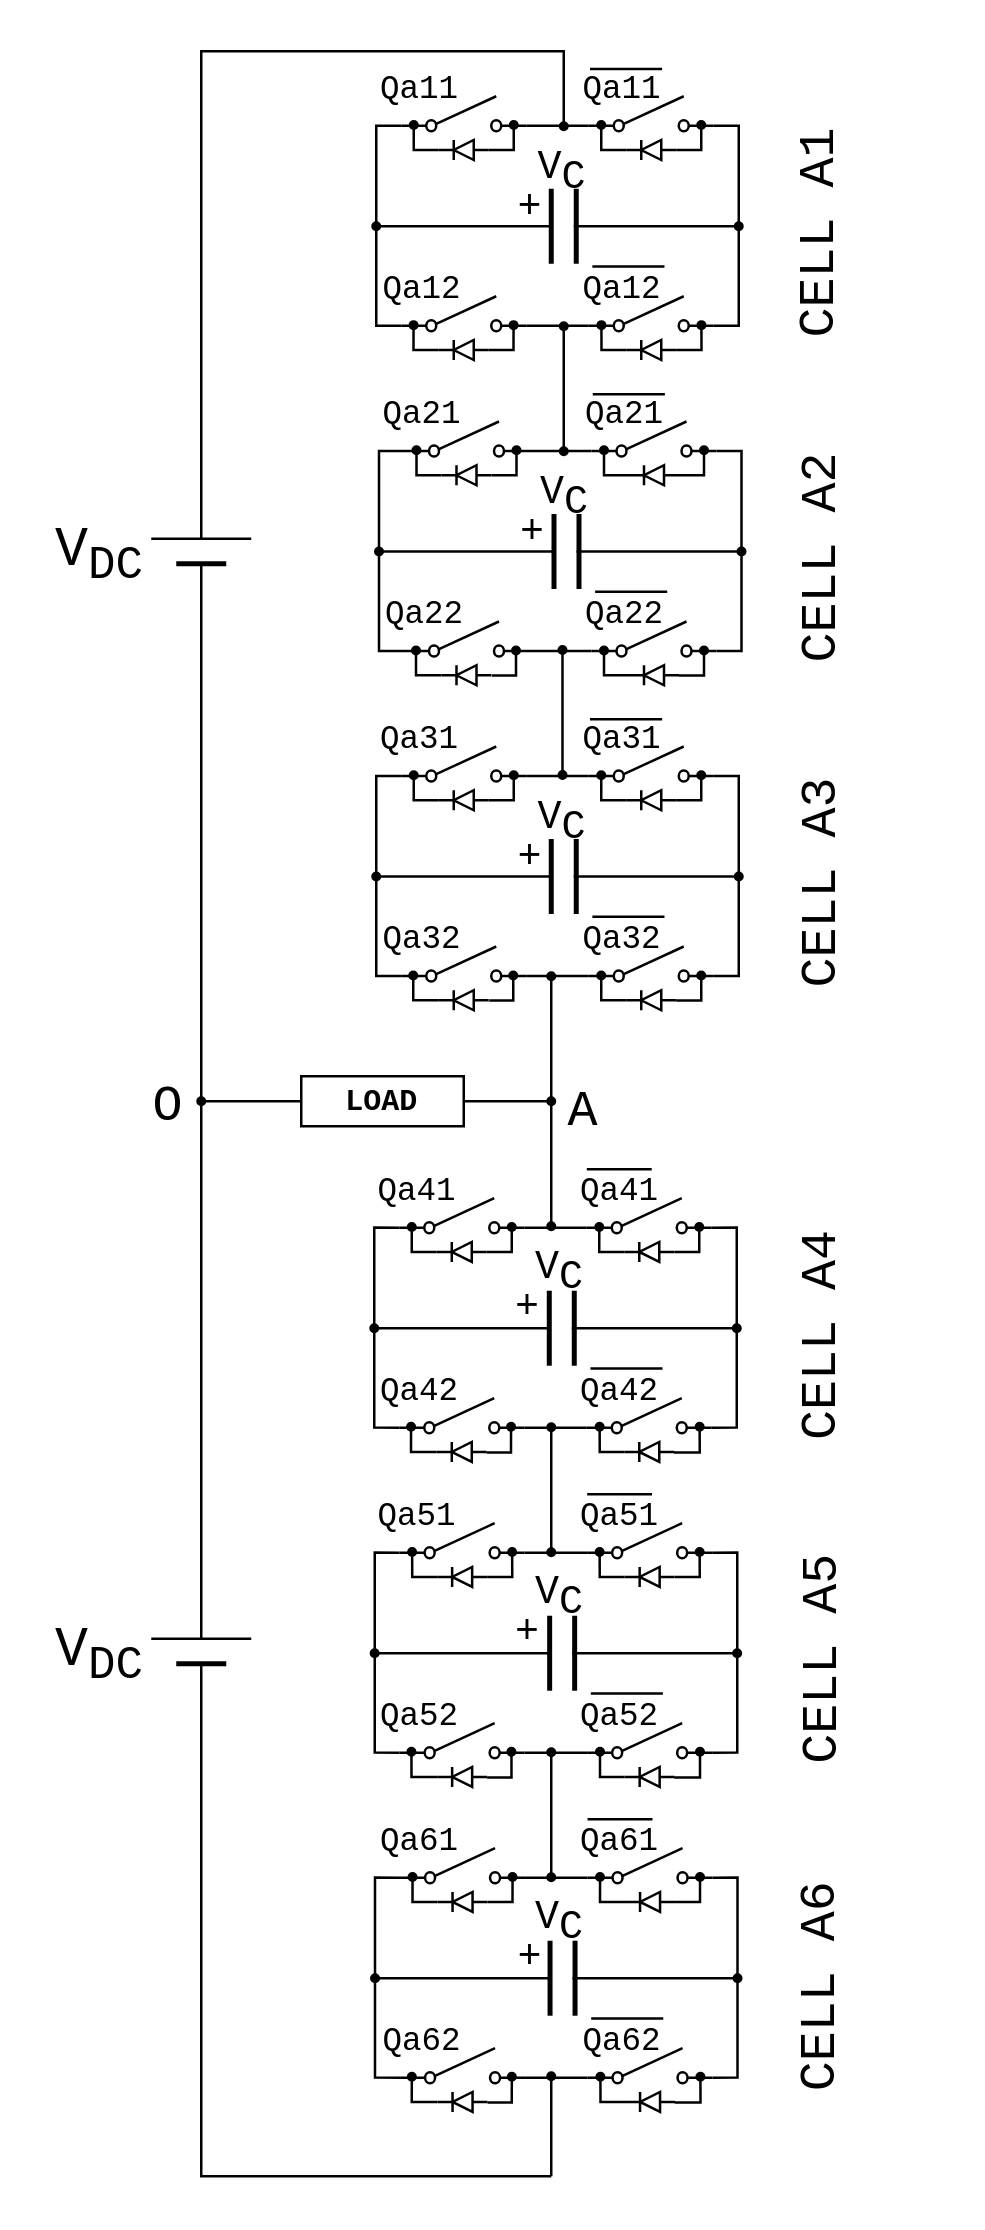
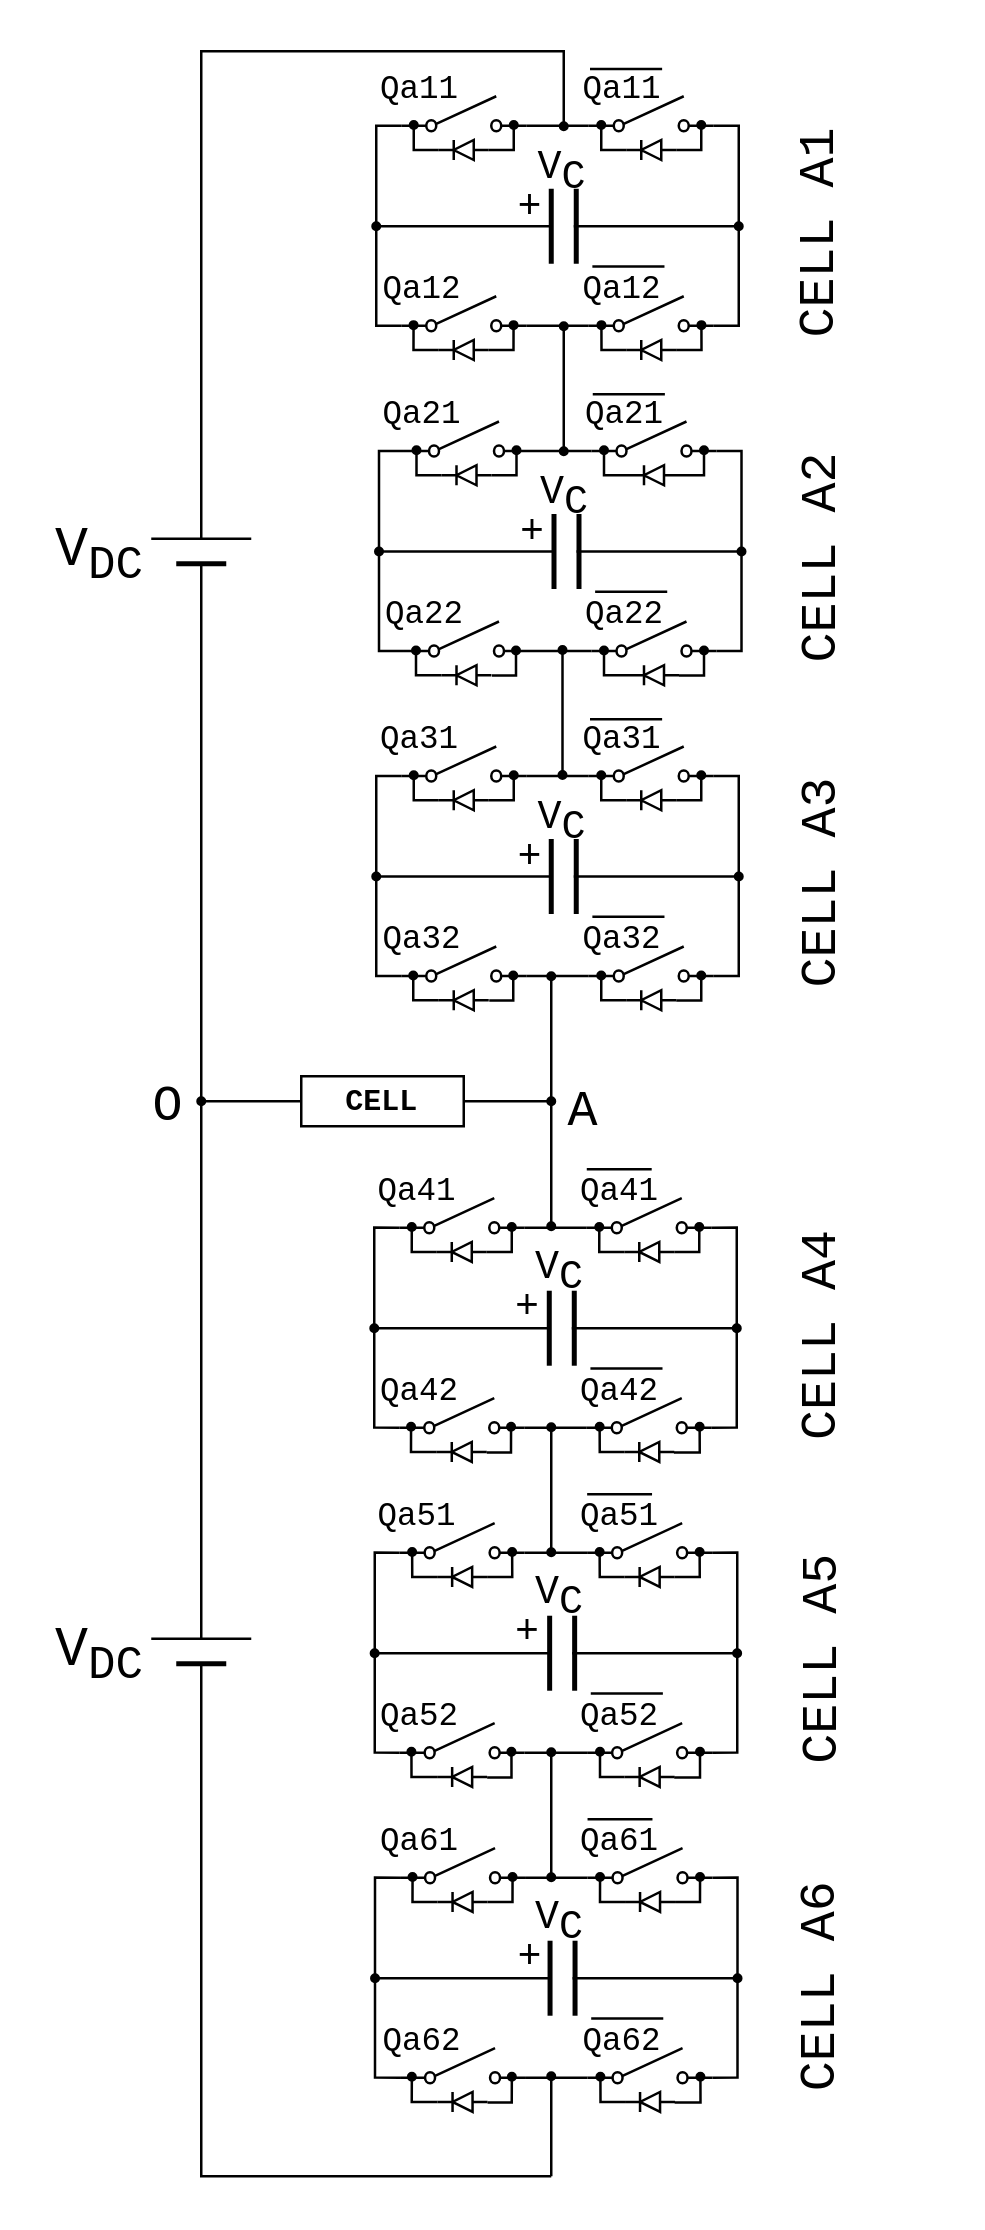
(383, 1101) -> (383, 1101)
